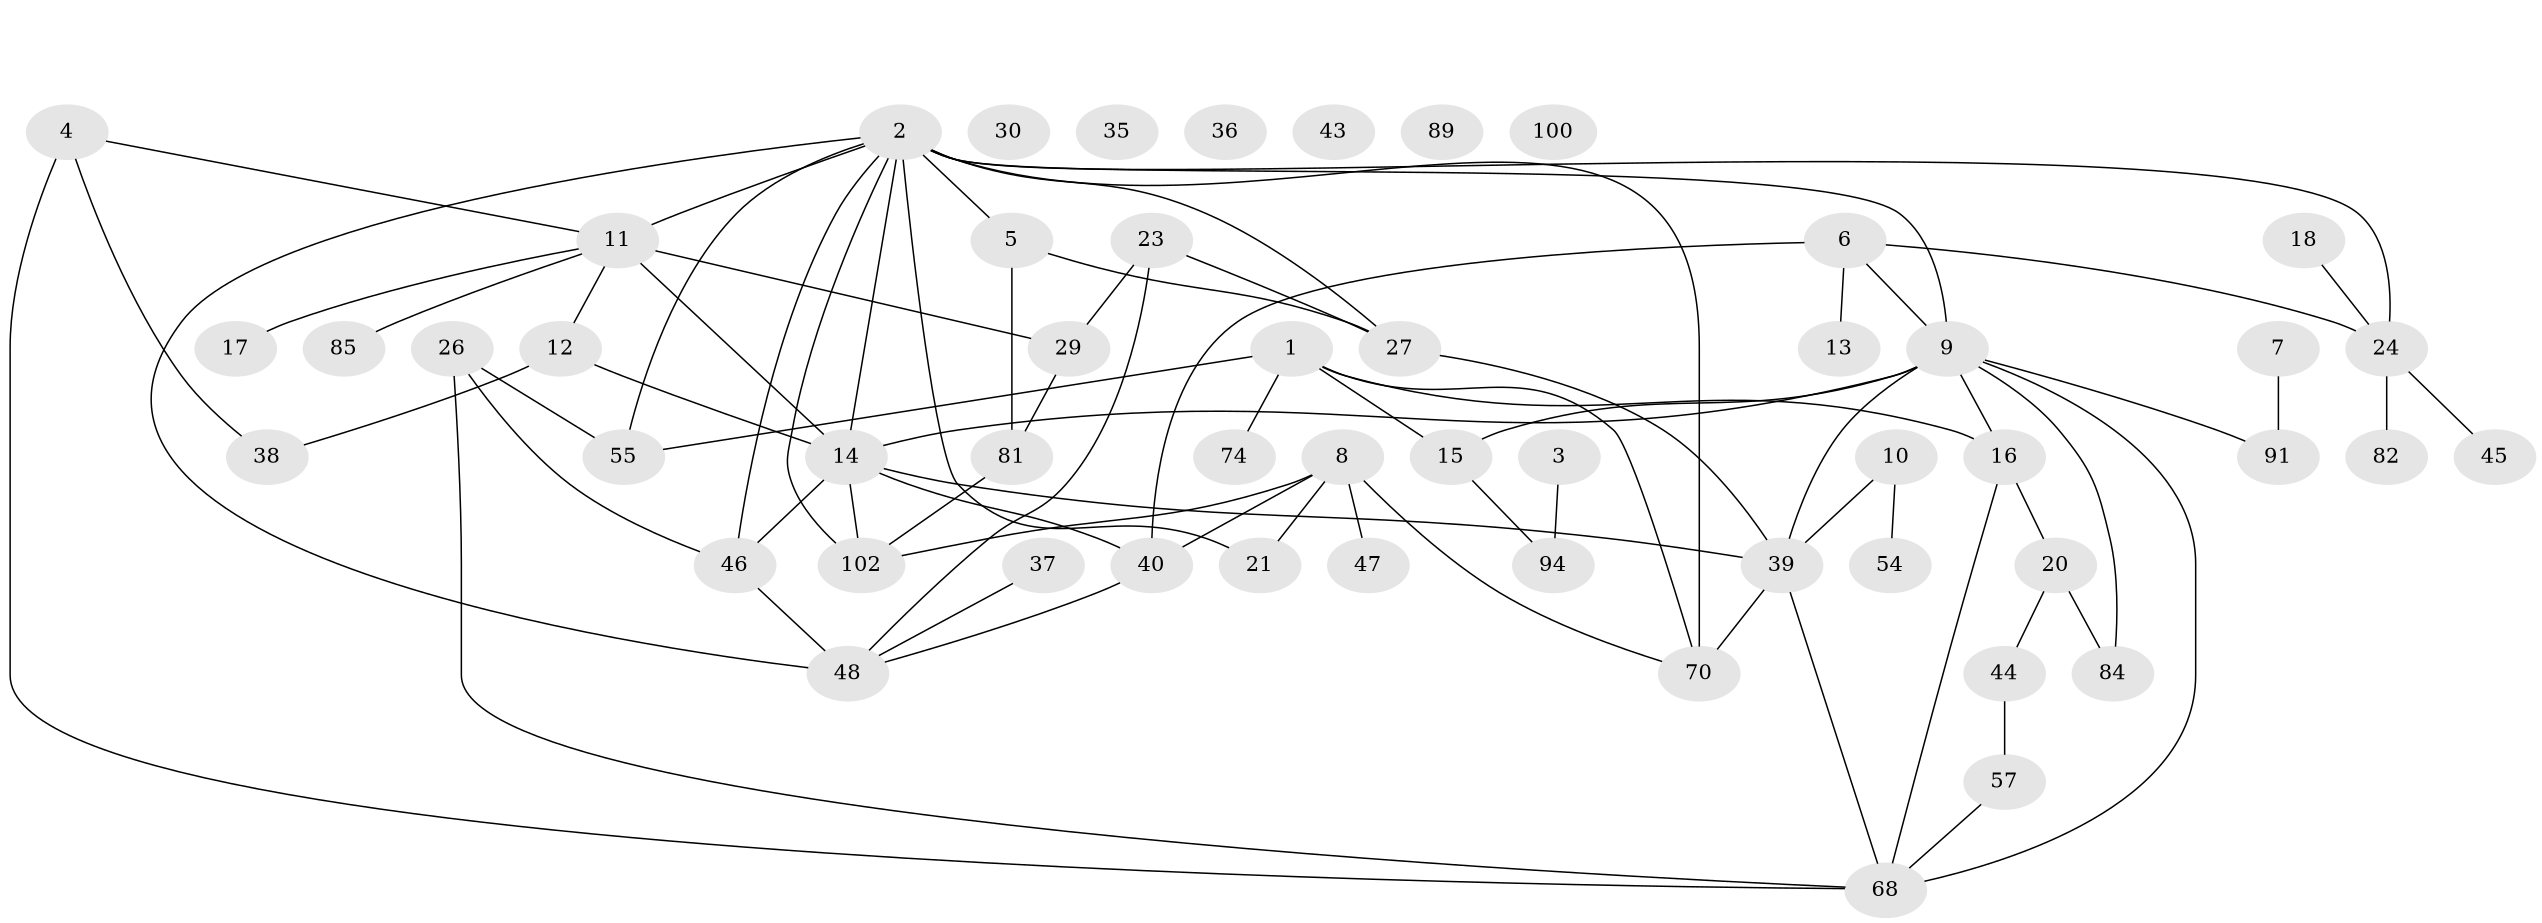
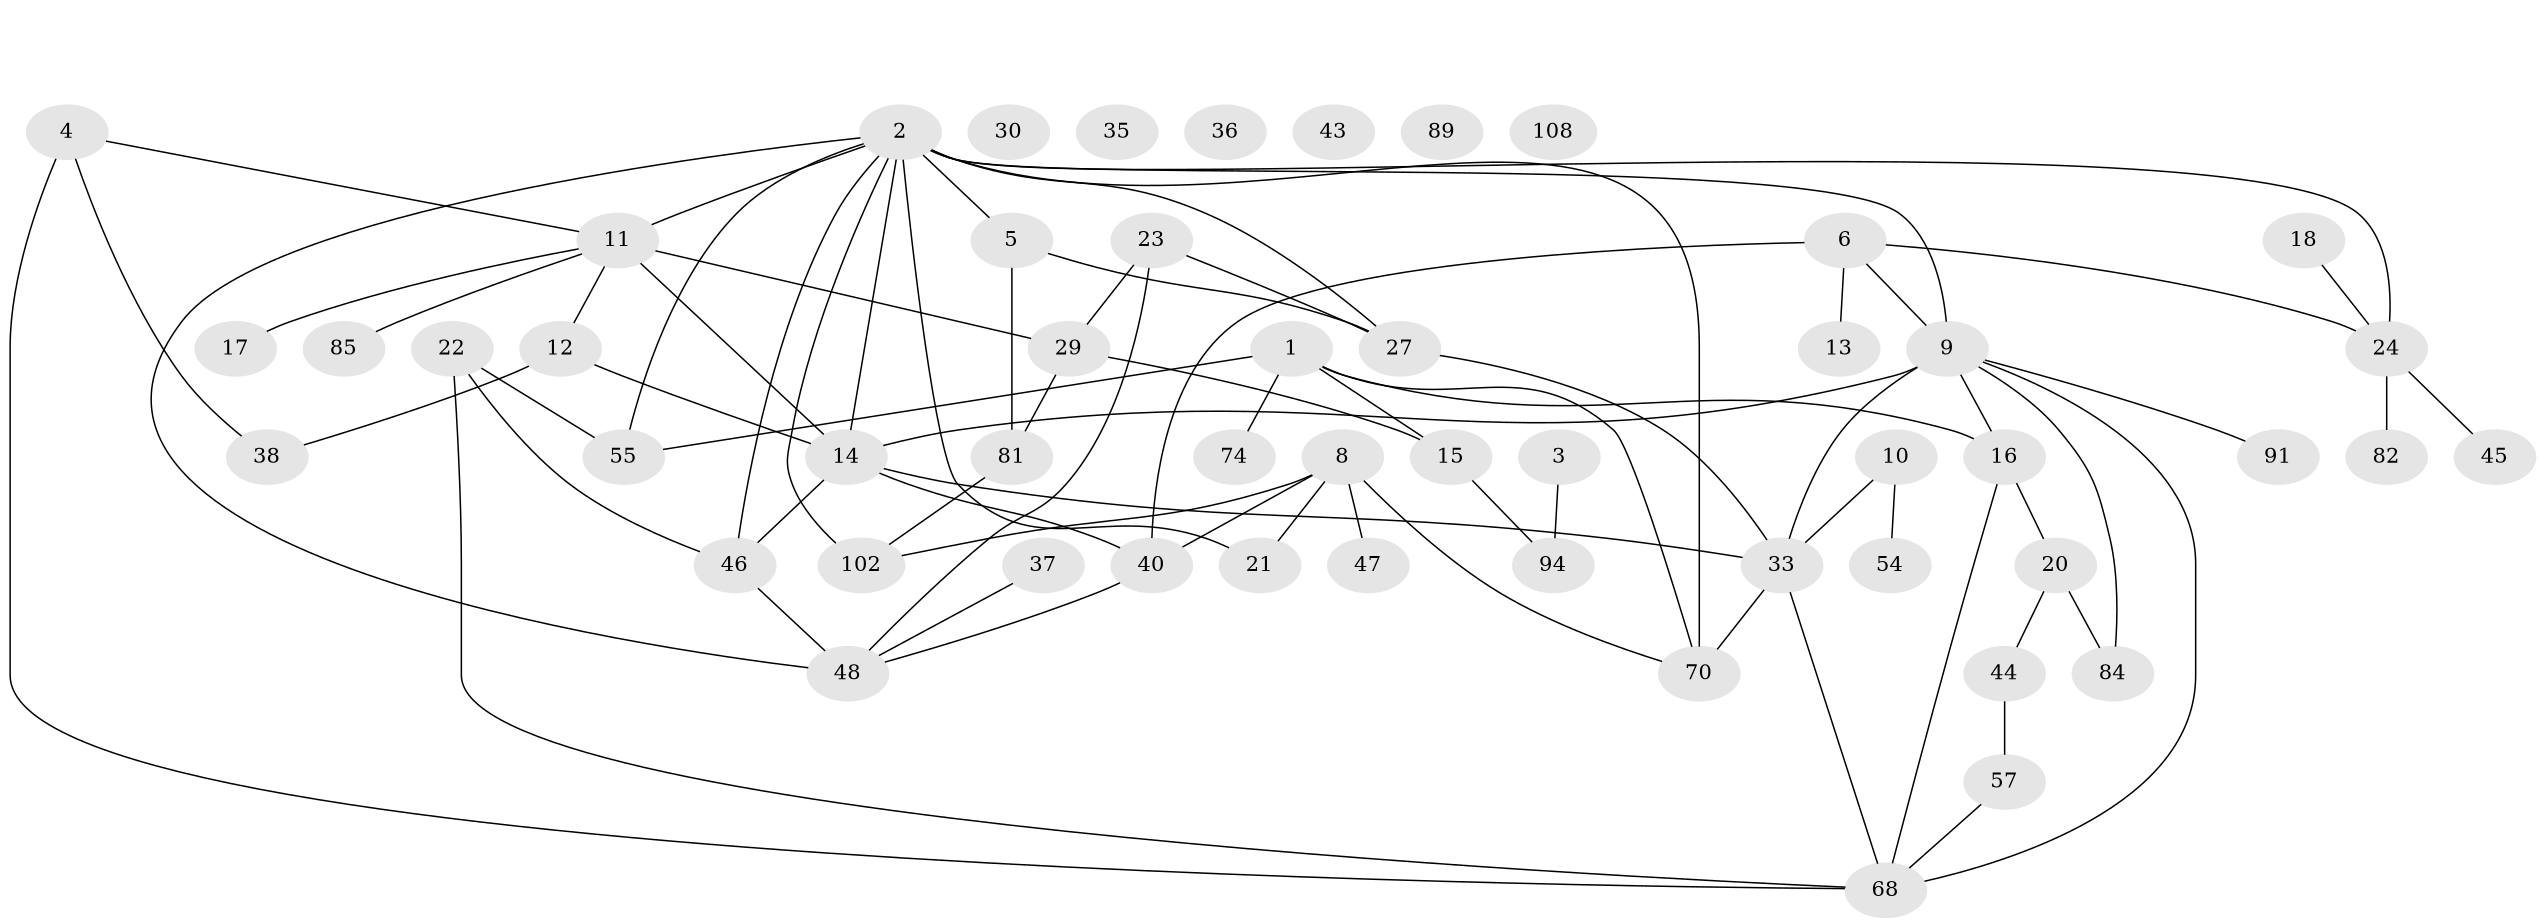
(1553, 132) -> (1553, 132)
(452, 349) -> (452, 349)
(2278, 349) -> none
(1699, 403) -> (1258, 389)
(854, 511) -> none
(1782, 565) -> (1782, 565)
